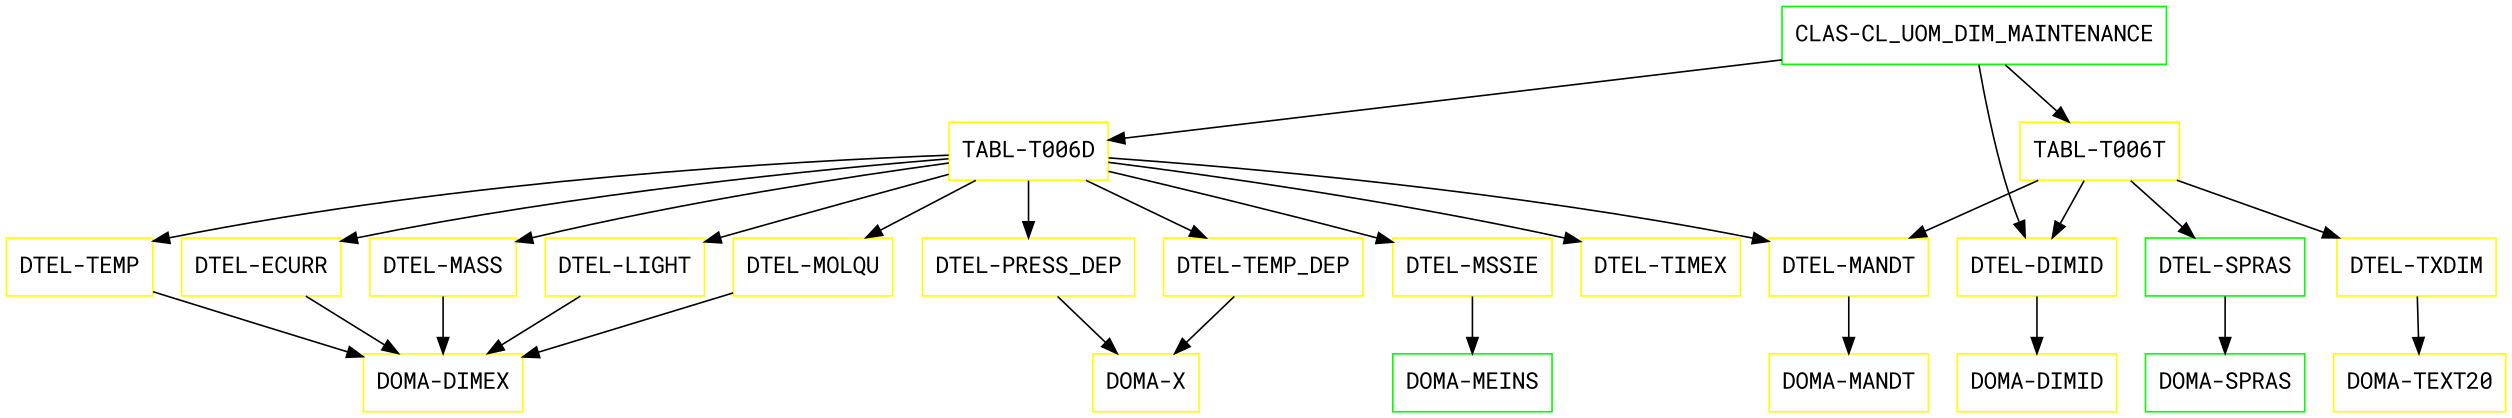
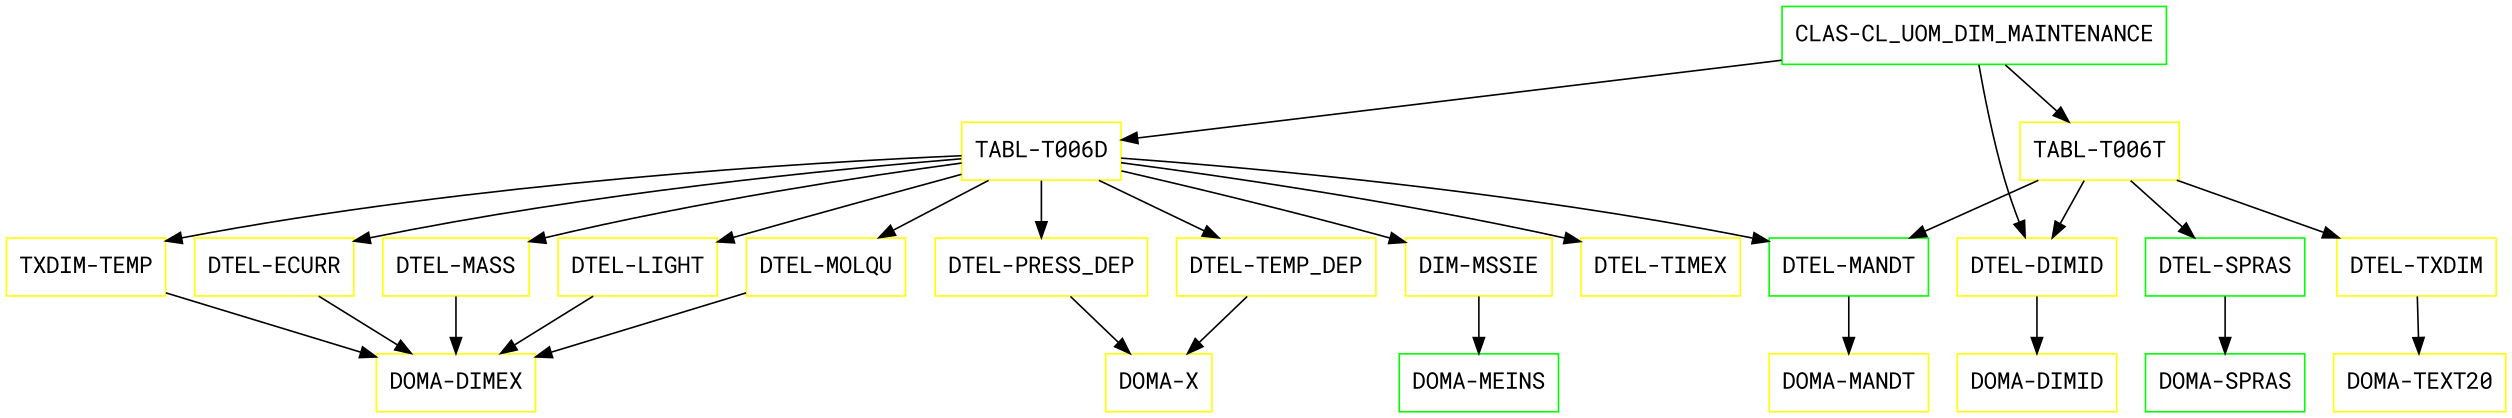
(80, 267) -> (86, 267)
(1472, 267) -> (1479, 267)
(1849, 267) -> (1849, 267)
